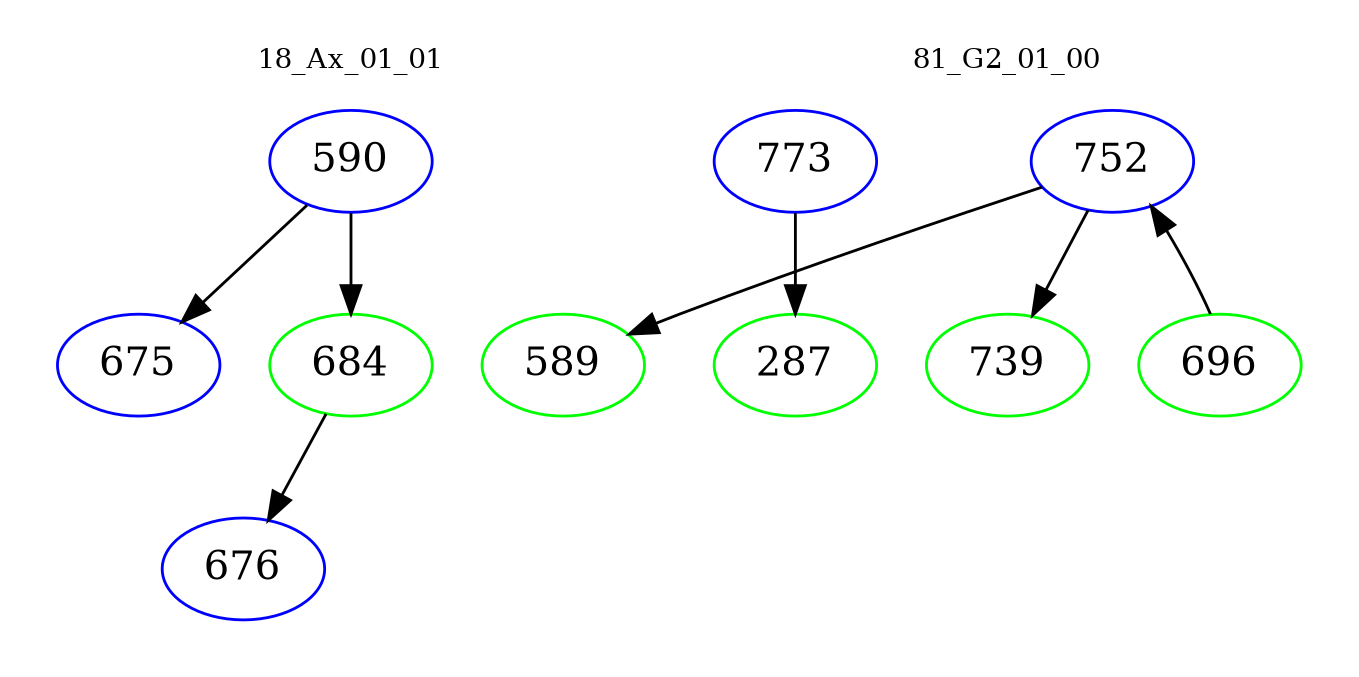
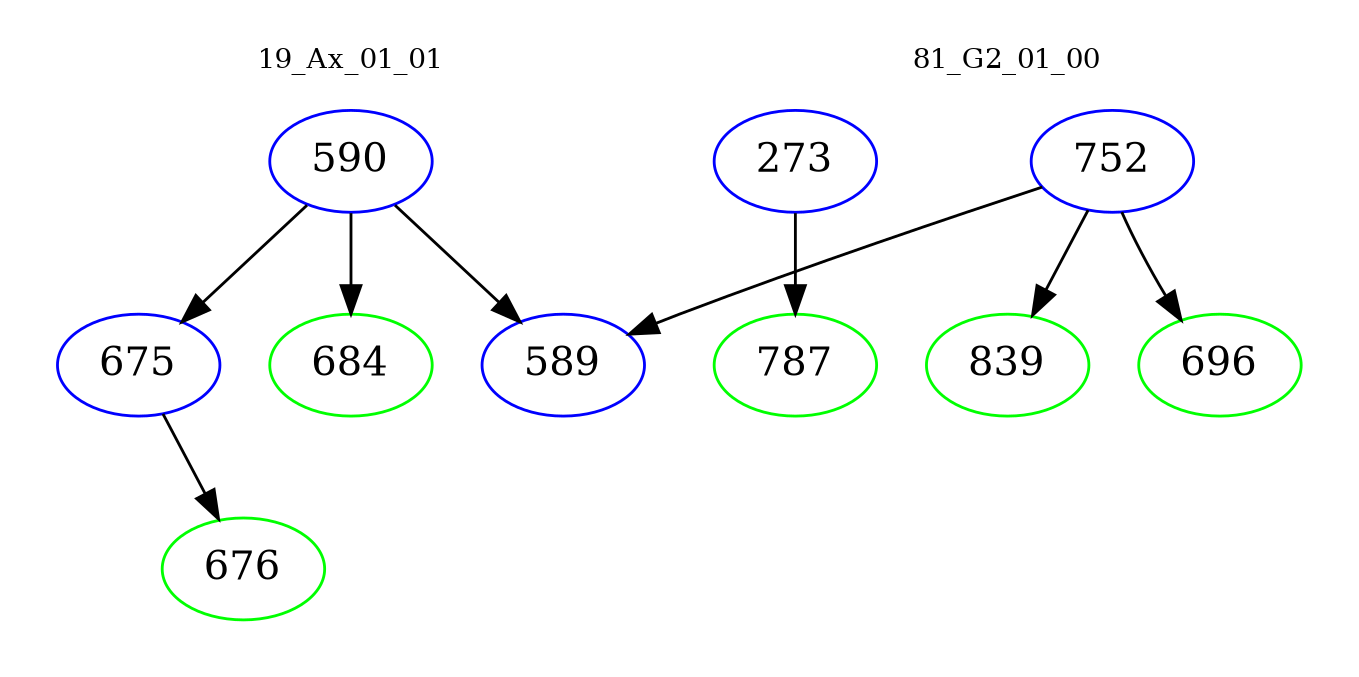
(351, 61) -> (351, 61)
(795, 161) -> (795, 161)
none -> (447, 254)
(1190, 272) -> (1142, 254)
(563, 365) -> (563, 365)
(795, 365) -> (795, 365)
(1008, 365) -> (1008, 365)
(304, 454) -> (184, 454)
(243, 569) -> (243, 569)
